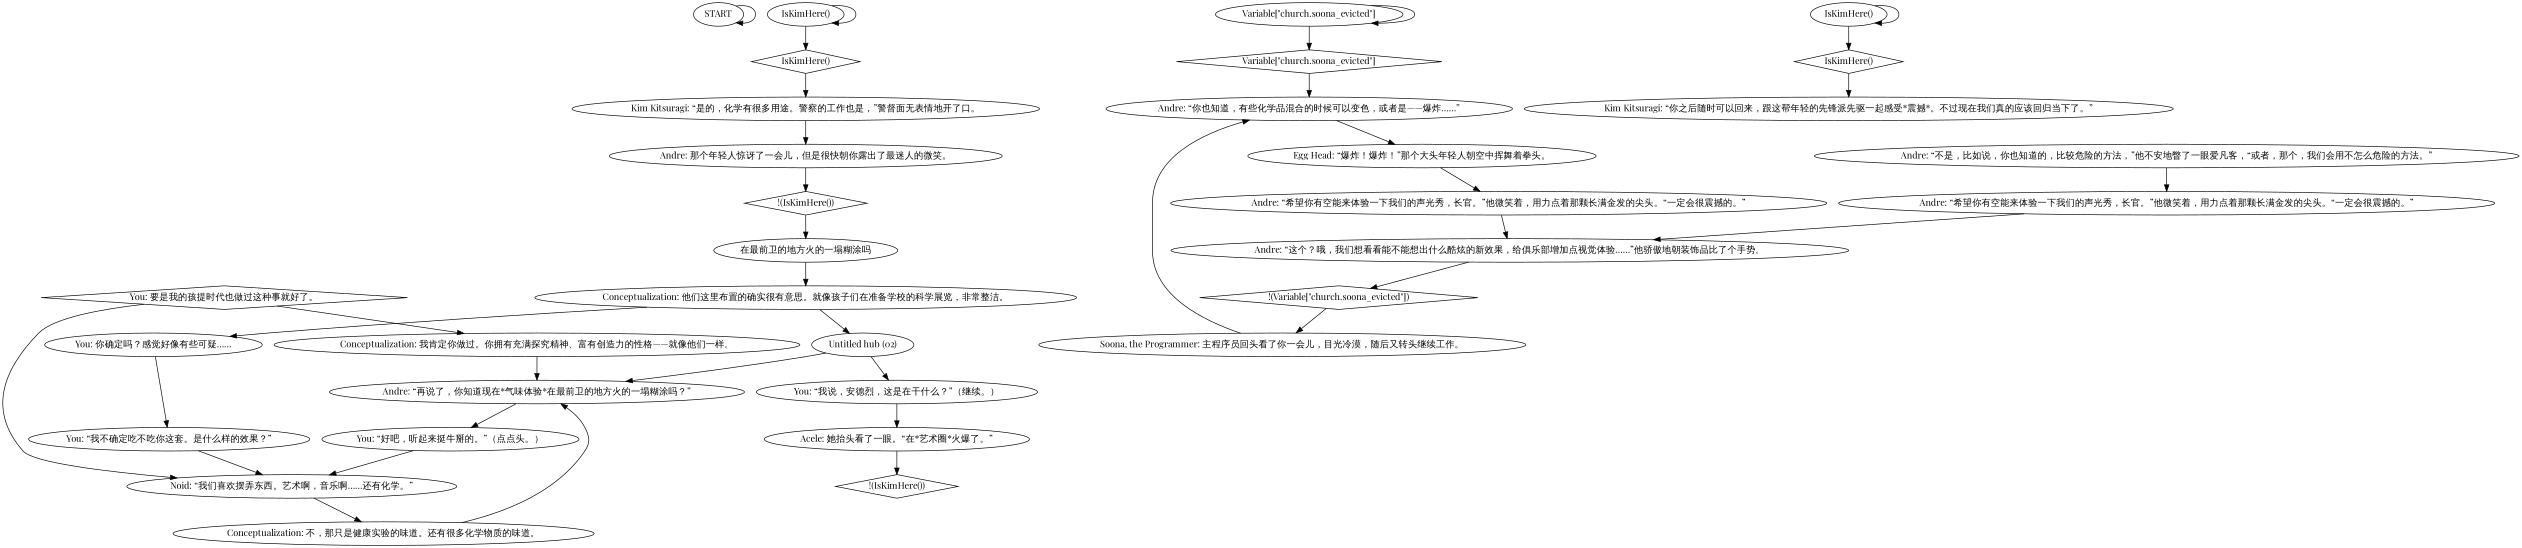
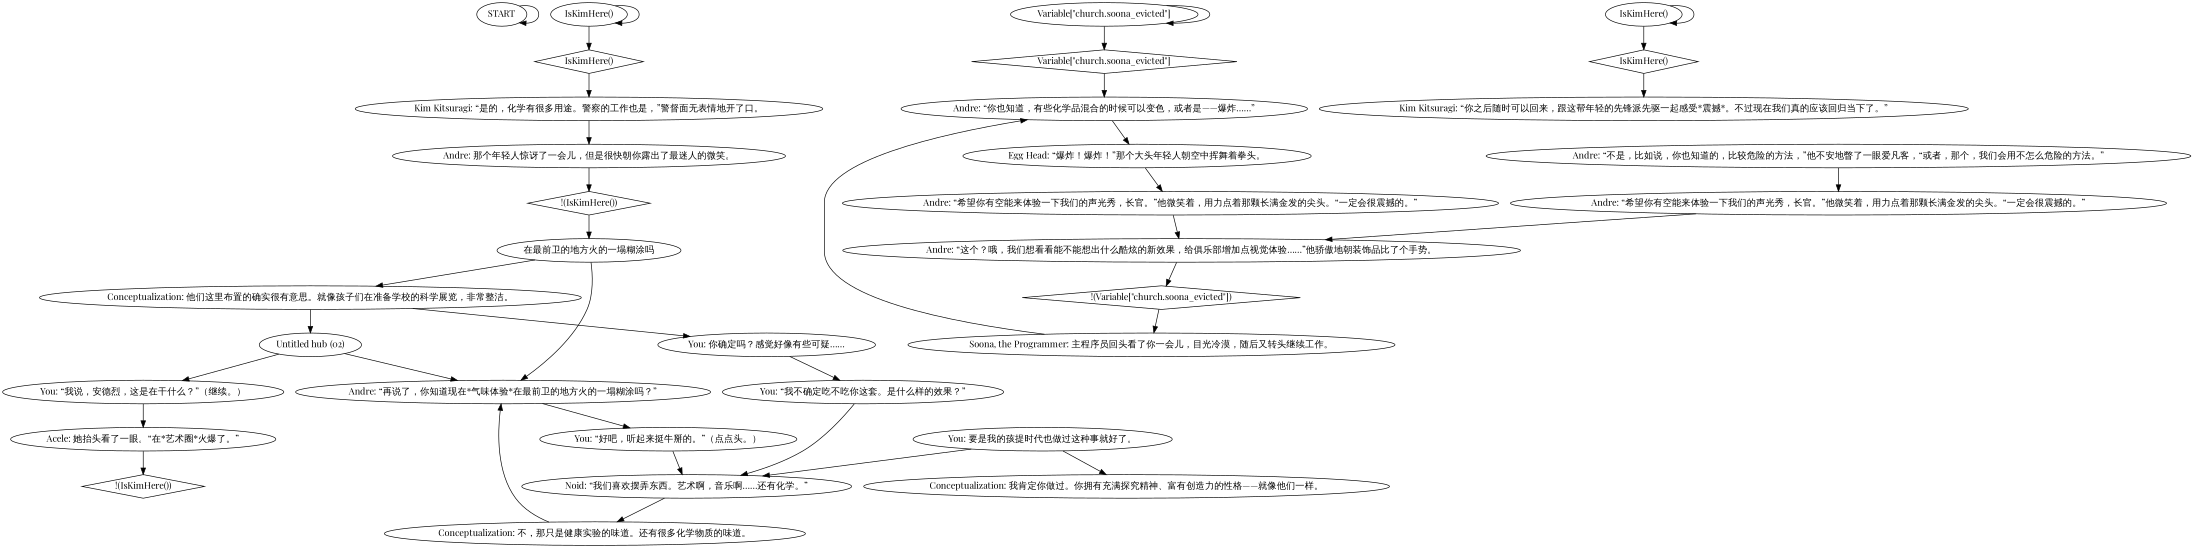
(224, 298) -> (1043, 439)
(537, 365) -> (574, 331)
